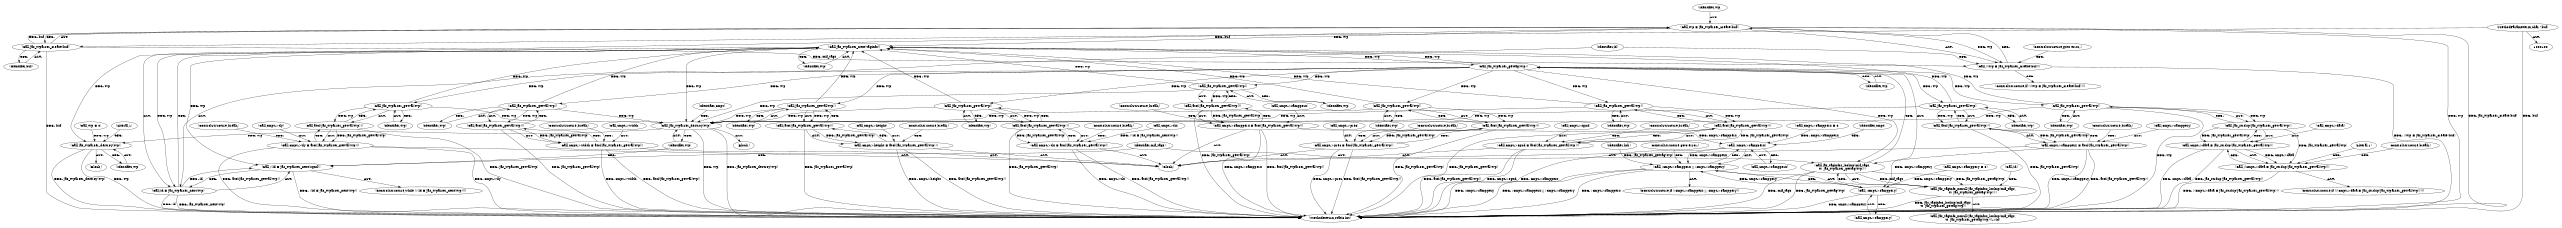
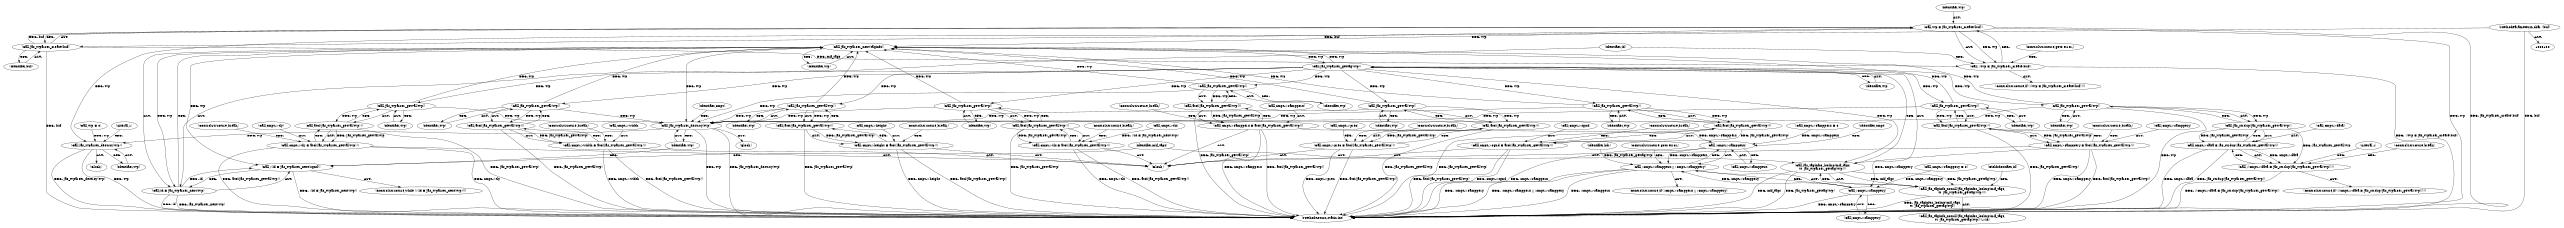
(2031, 77) -> (2028, 77)
(1349, 136) -> (1349, 136)
(2012, 167) -> (2003, 167)
